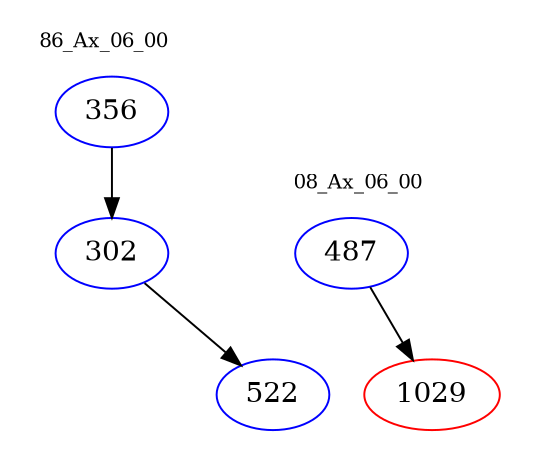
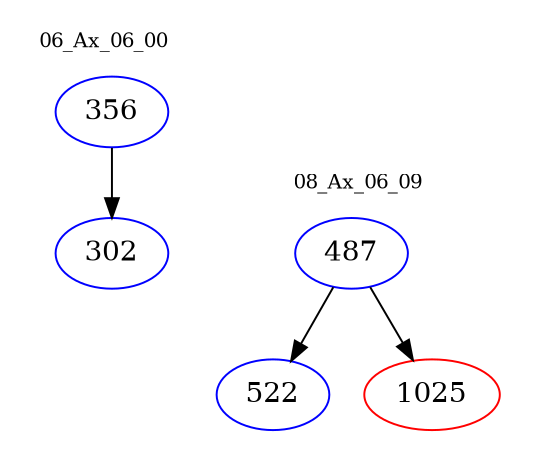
(104, 42) -> (104, 42)
(358, 184) -> (358, 184)
(185, 318) -> (317, 316)
(432, 395) -> (432, 395)
